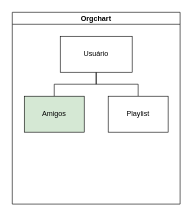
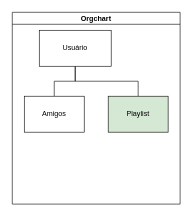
(96, 54) -> (75, 48)
(54, 114) -> (54, 114)
(138, 114) -> (138, 114)
